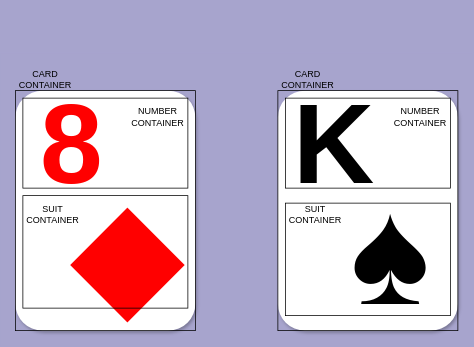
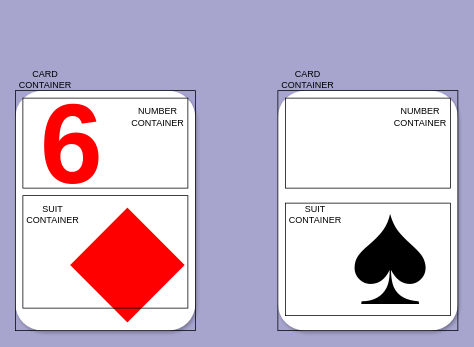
(72, 143) -> (72, 143)
(334, 143) -> none
